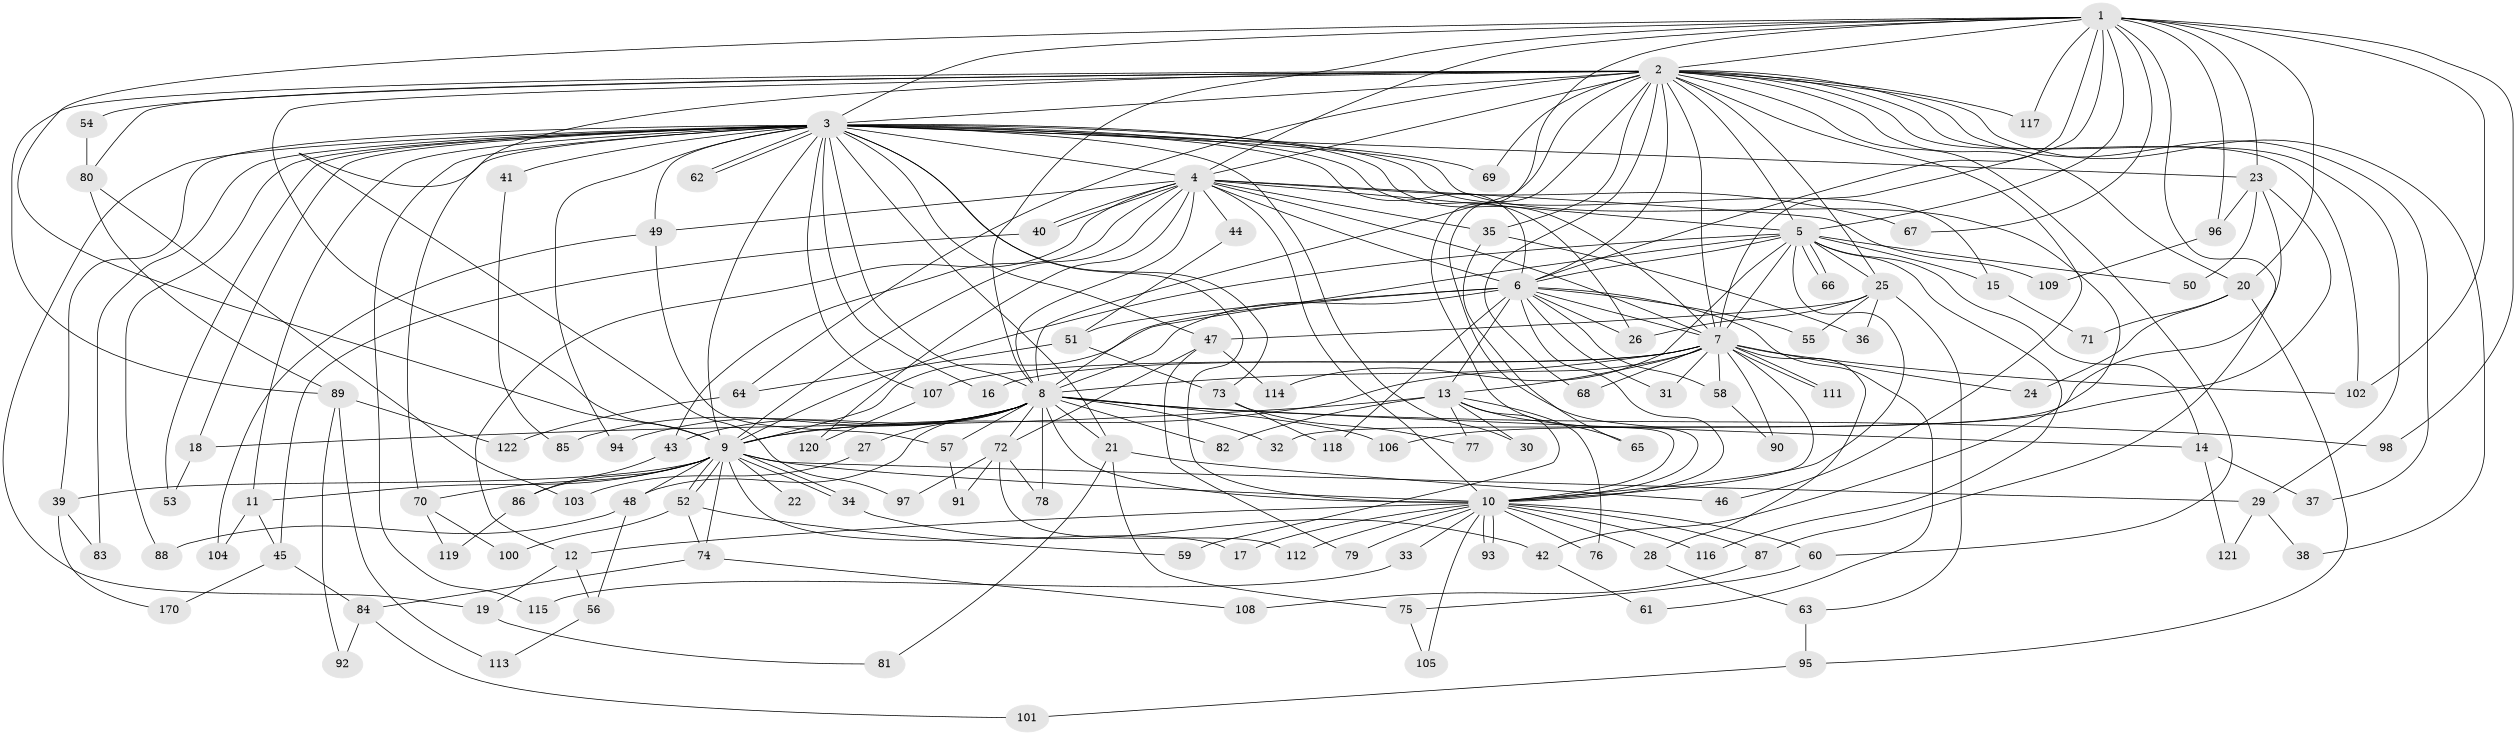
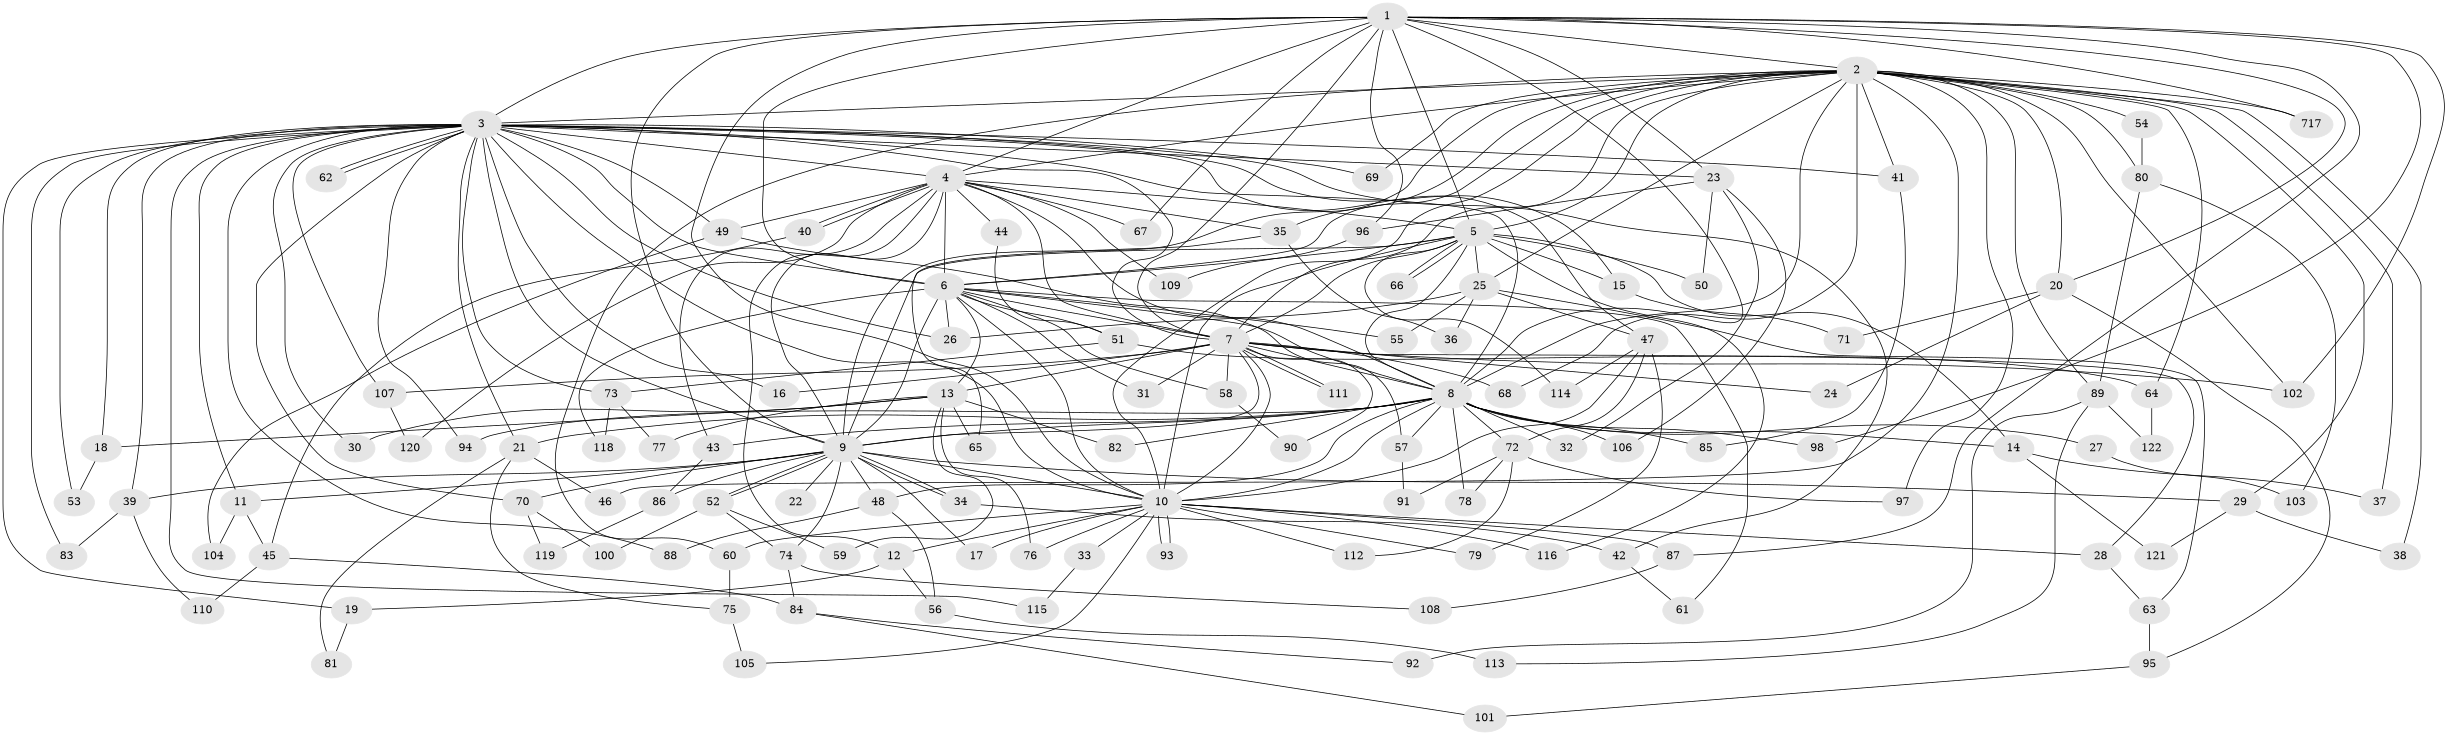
none -> (1878, 124)
(2030, 124) -> (2312, 124)
(1325, 350) -> (1426, 463)
(169, 610) -> (202, 610)
